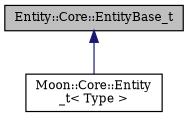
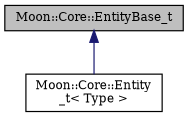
(94, 18) -> (94, 18)
